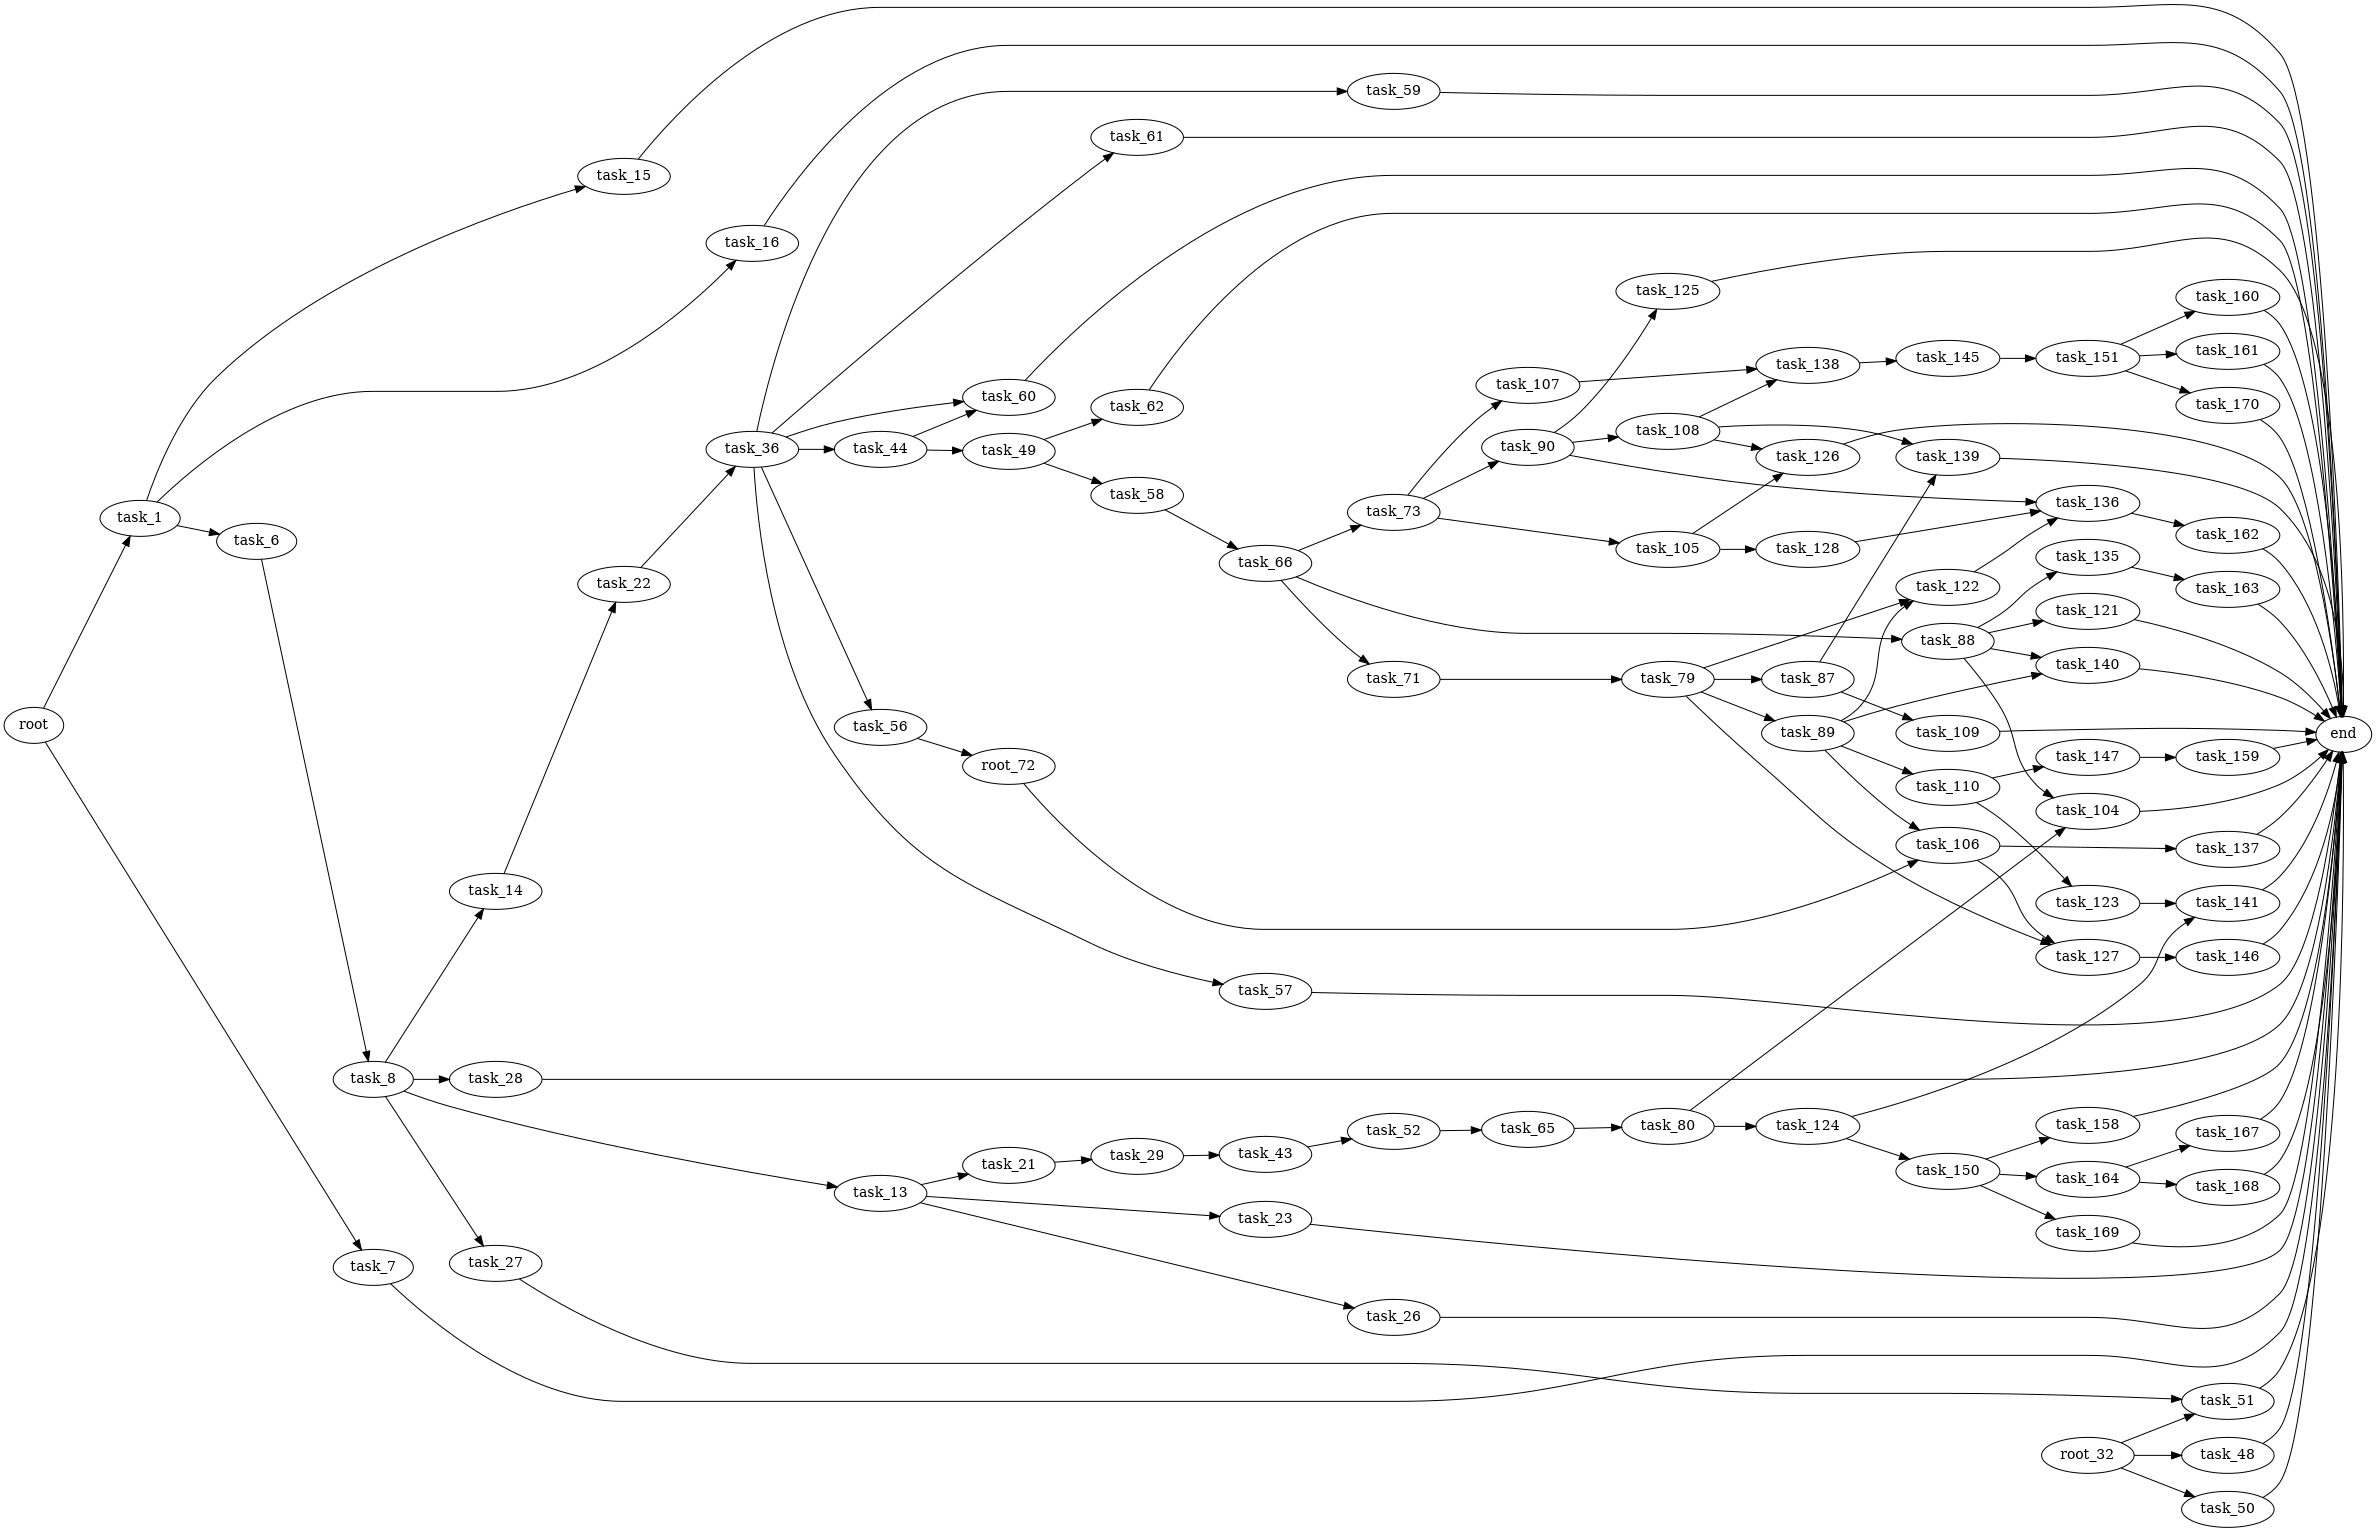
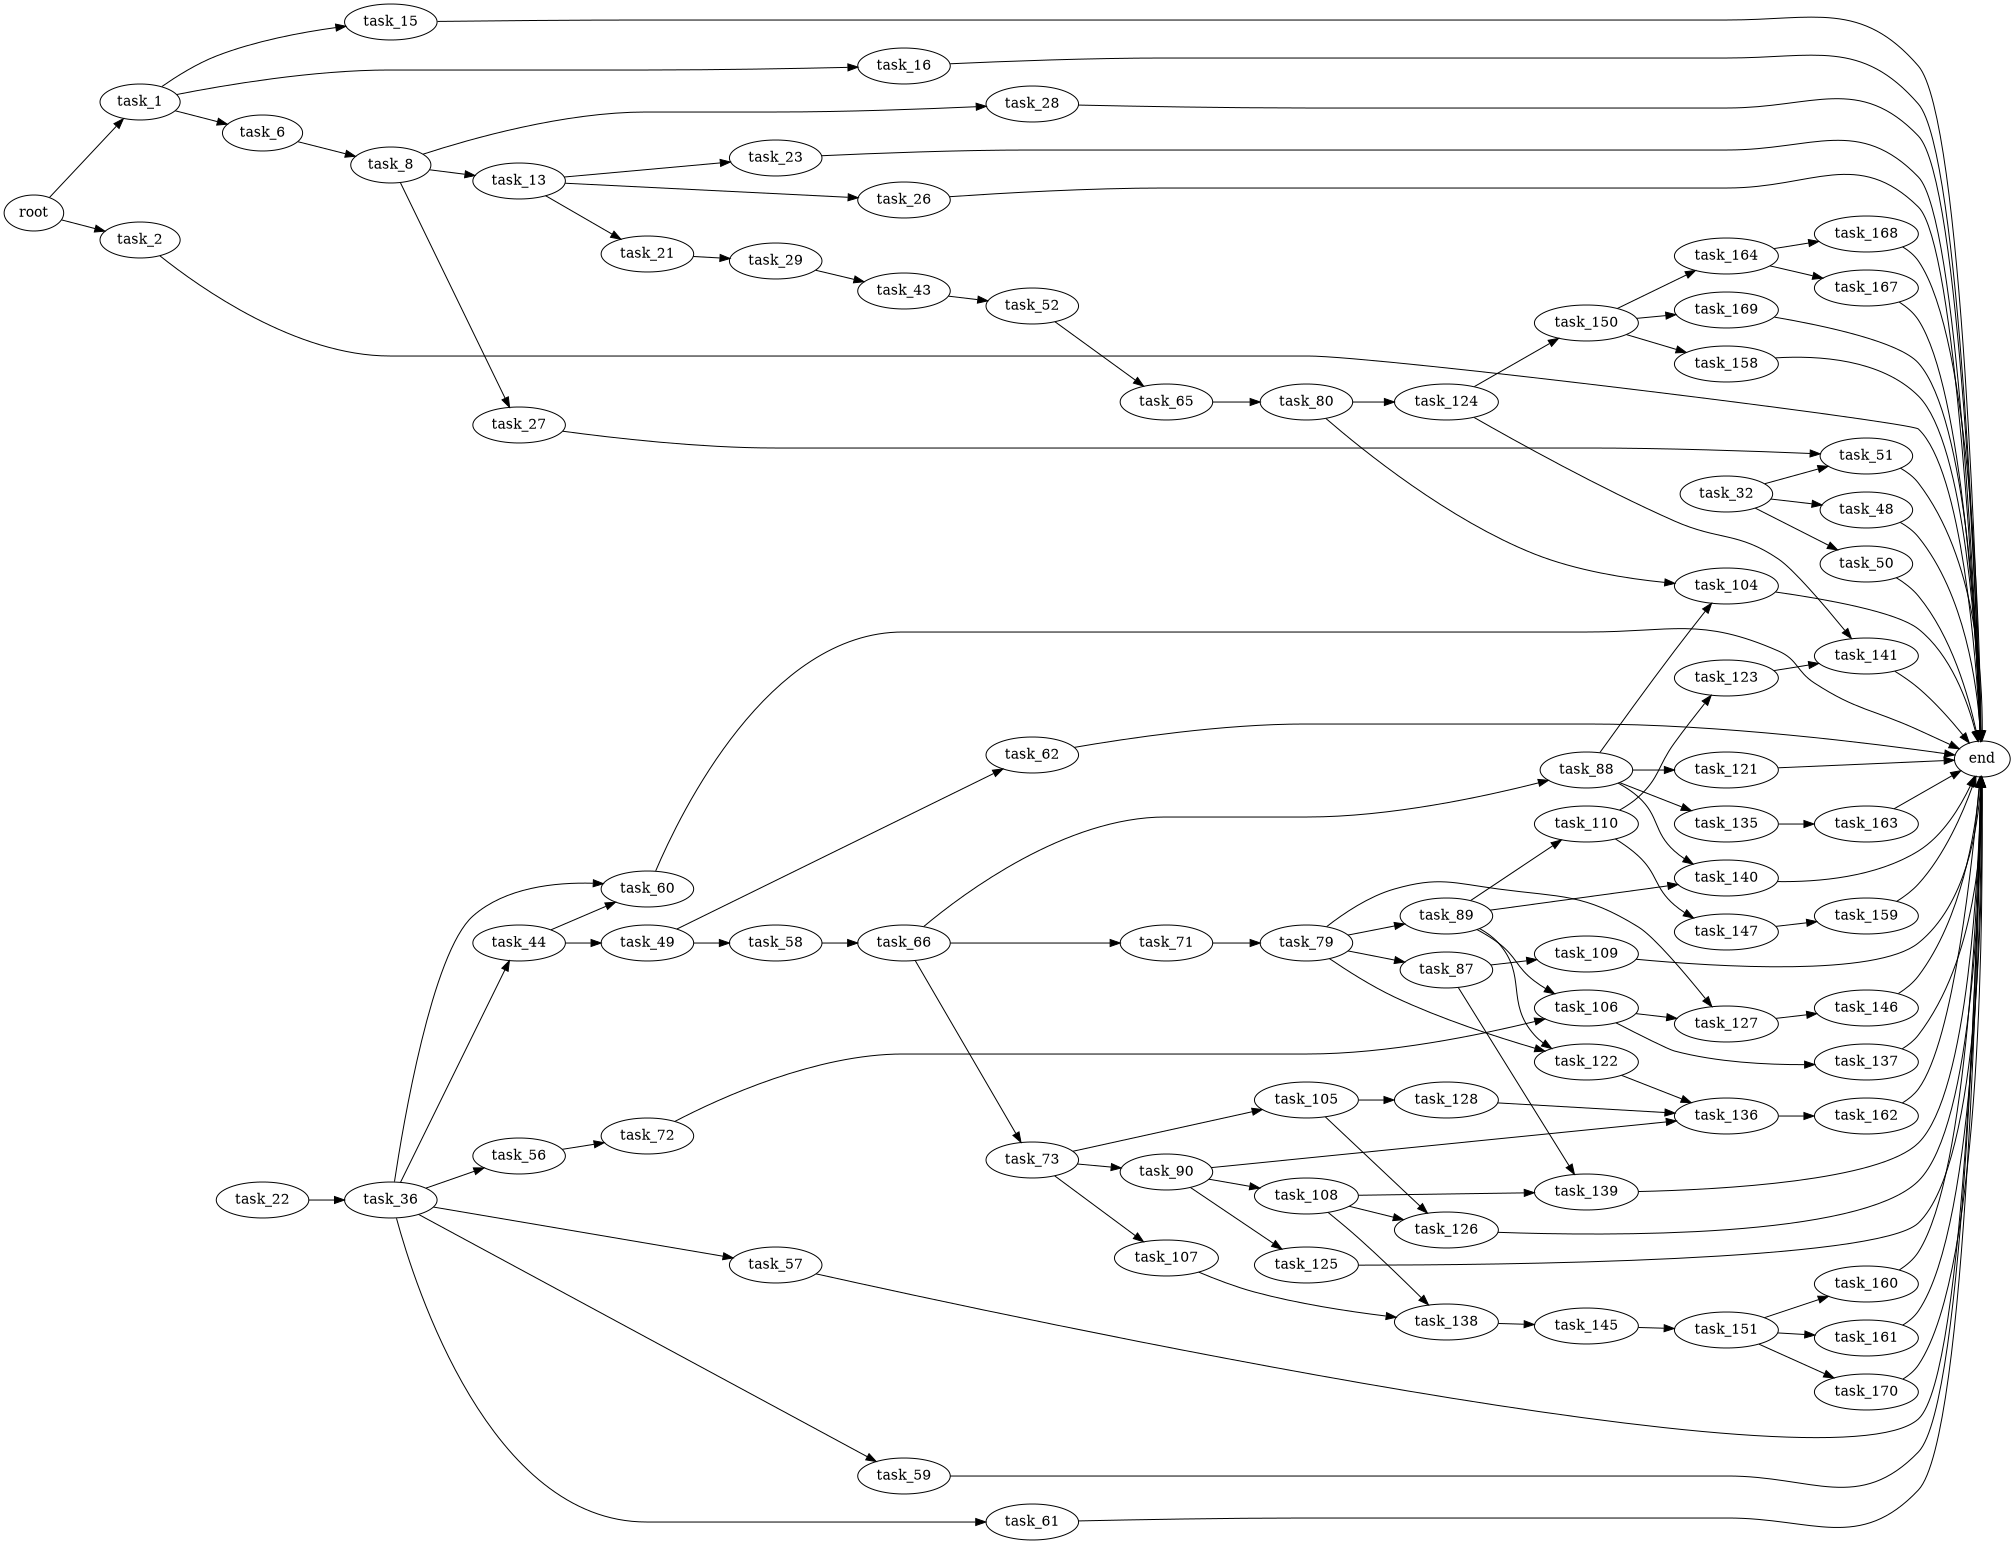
(1009, 766) -> (647, 1136)
(496, 891) -> none
(373, 1267) -> (140, 240)
(2088, 1455) -> (1726, 494)
